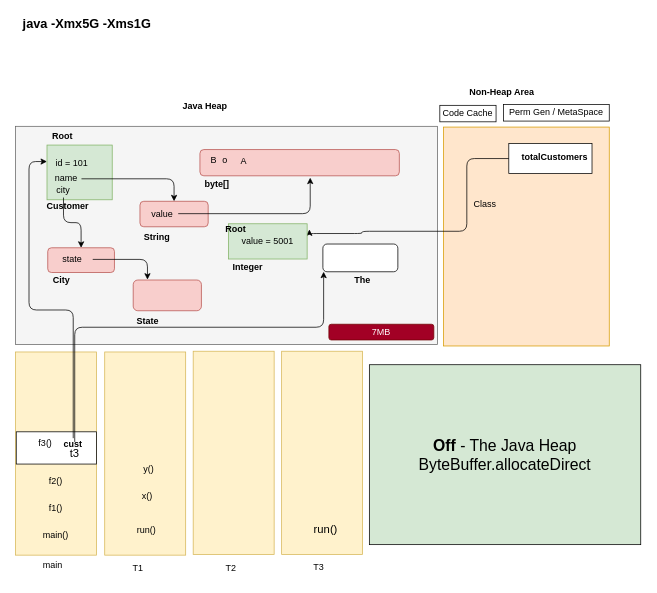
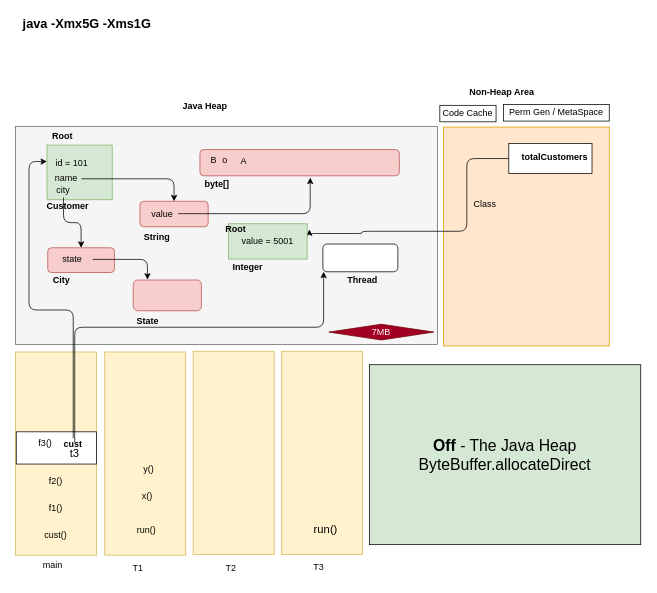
(363, 280) -> (363, 280)
(381, 332) -> (381, 332)
(56, 535) -> (56, 535)
